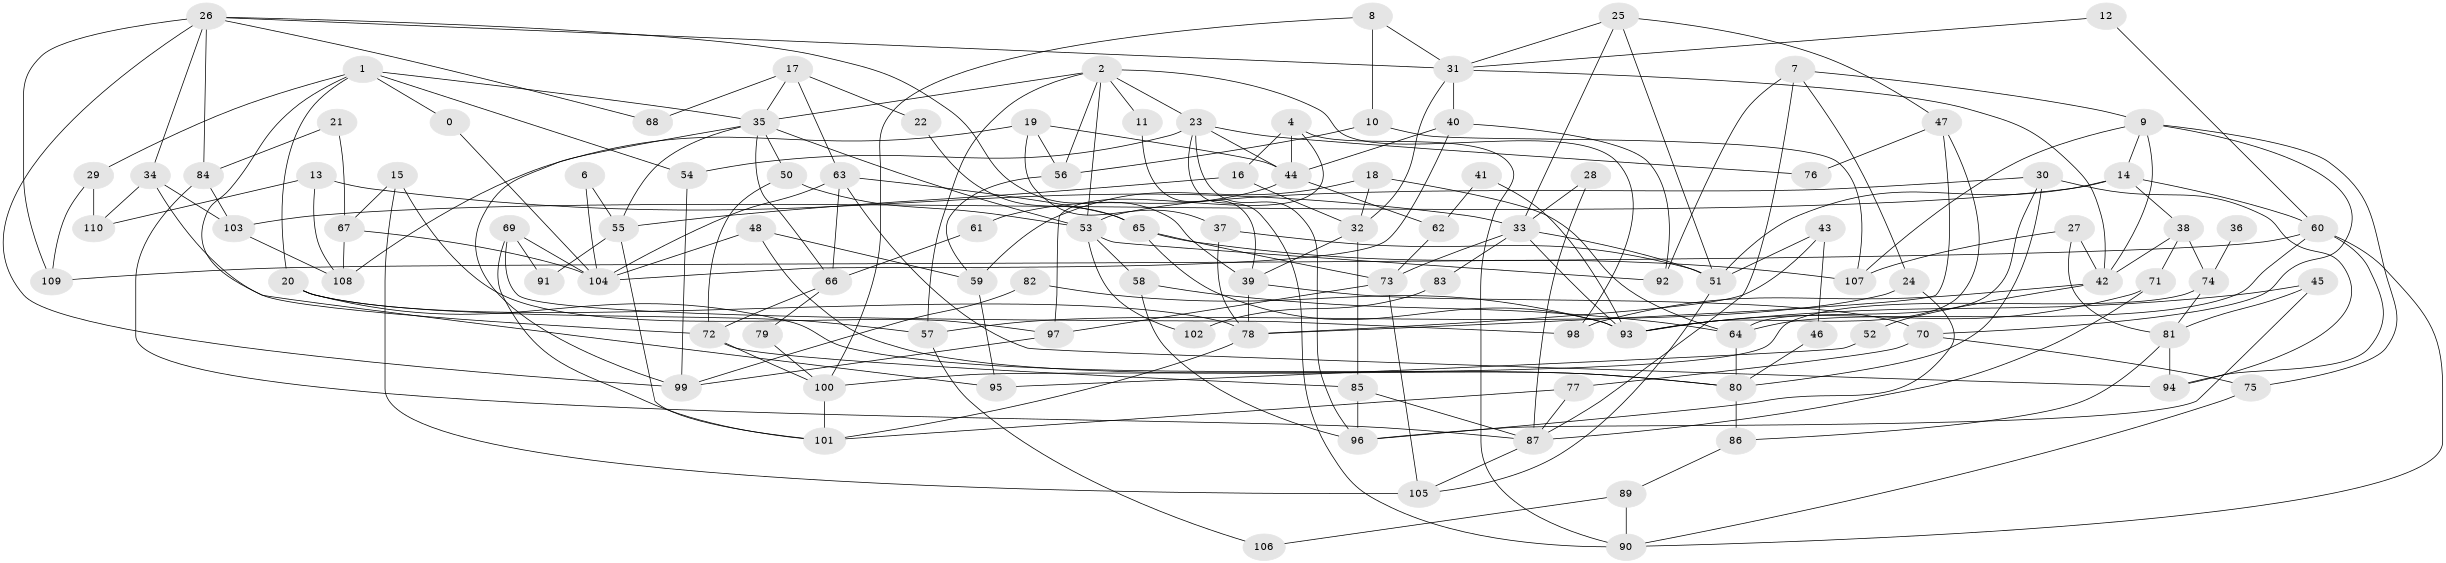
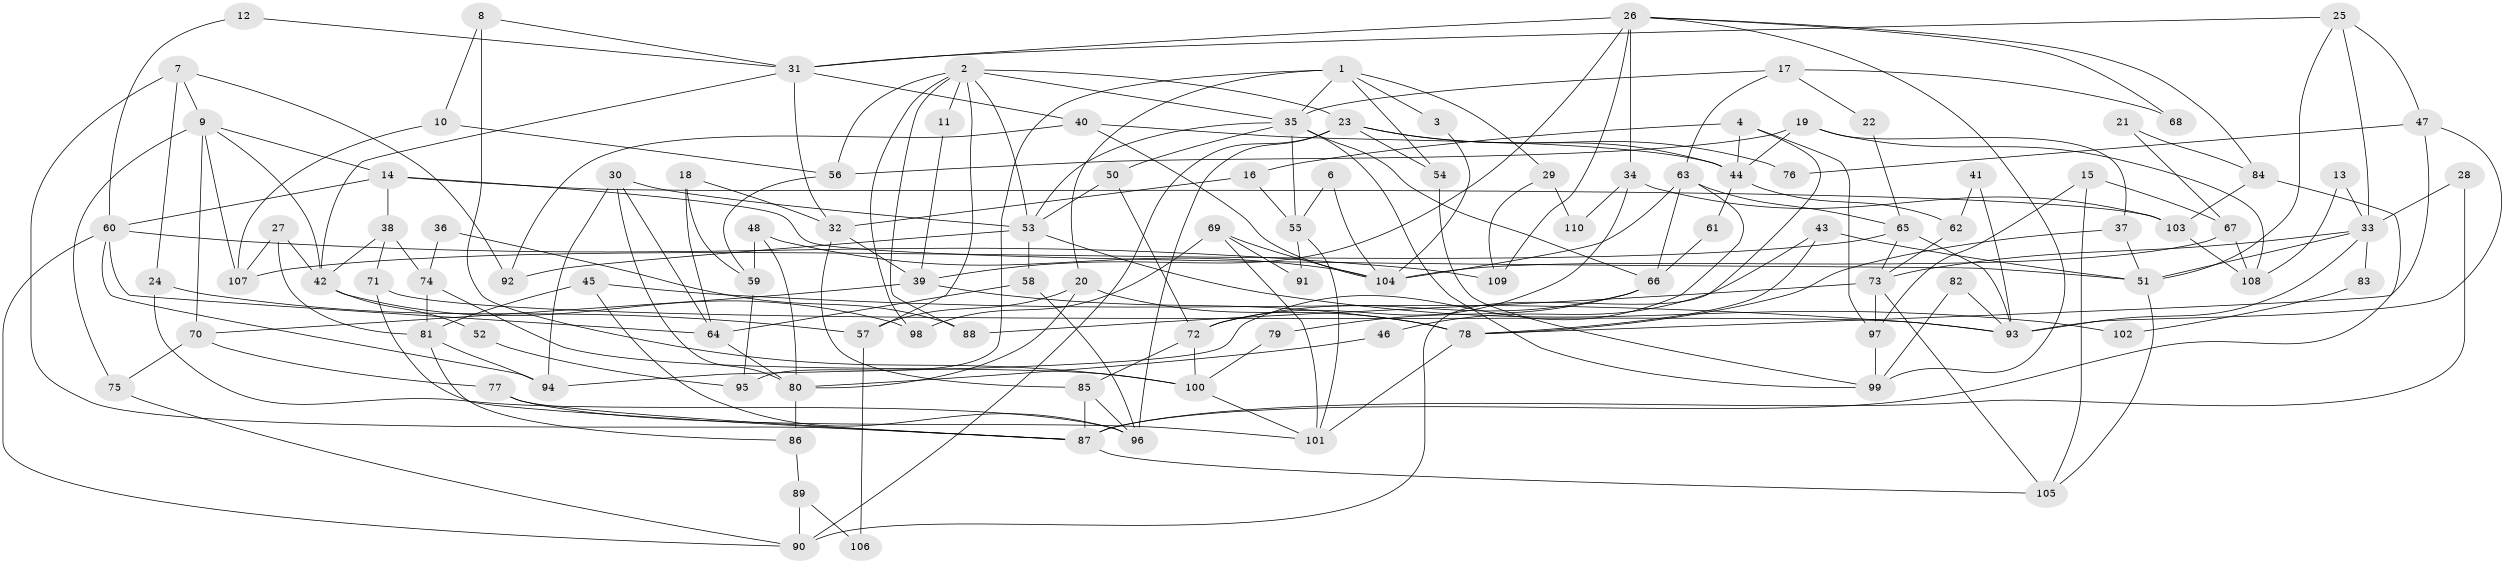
(450, 122) -> (1437, 122)
(206, 202) -> none
none -> (970, 335)
